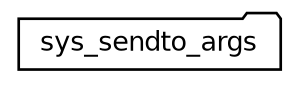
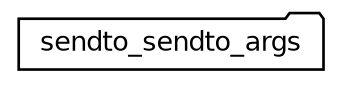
(150, 44) -> (171, 44)
